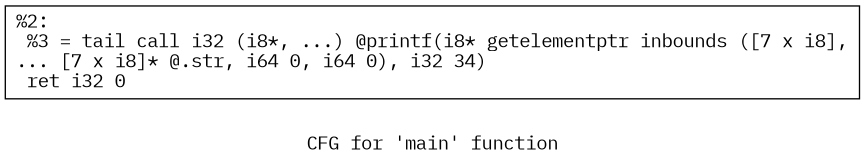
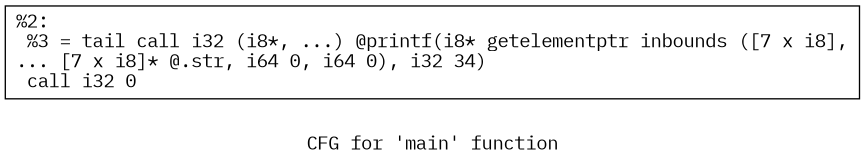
(71, 82) -> (76, 82)
